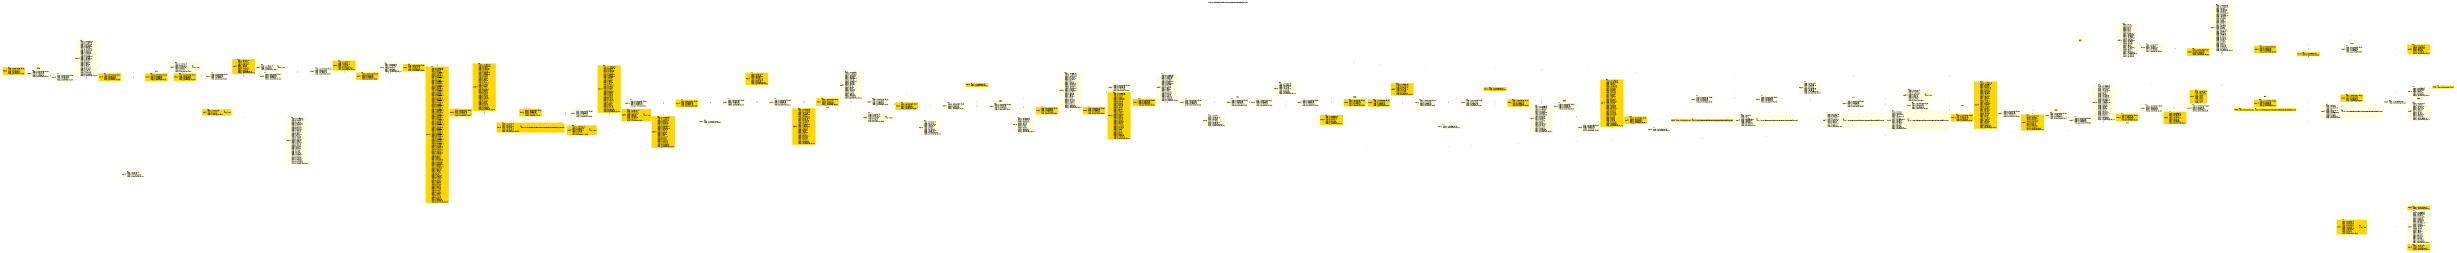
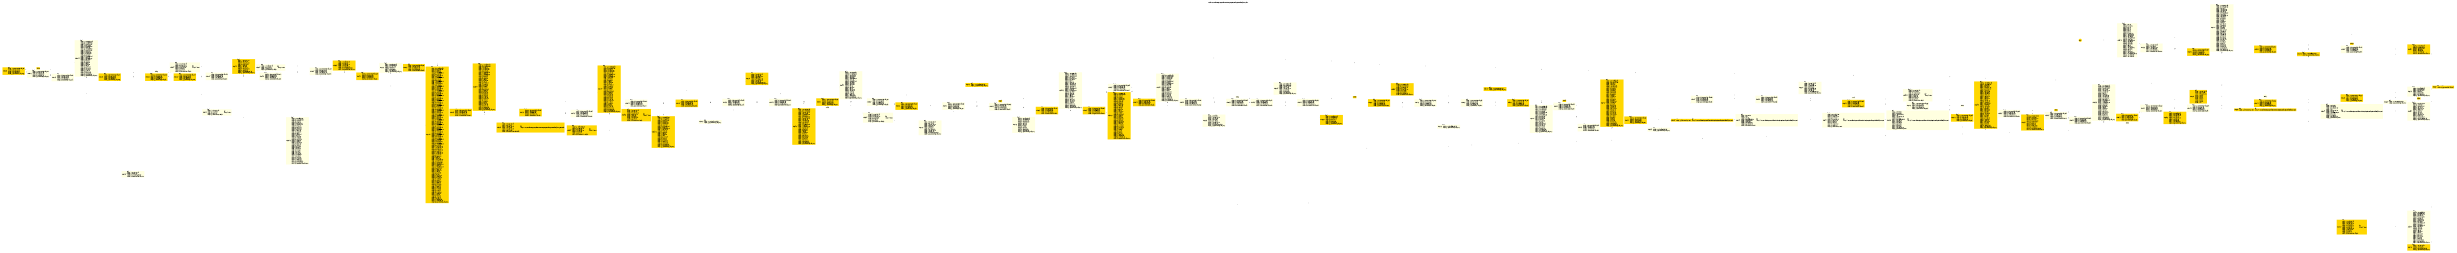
(2352, 44) -> (2352, 44)
(1355, 103) -> none
(1853, 104) -> (1853, 104)
(217, 112) -> (217, 112)
(2419, 208) -> none
